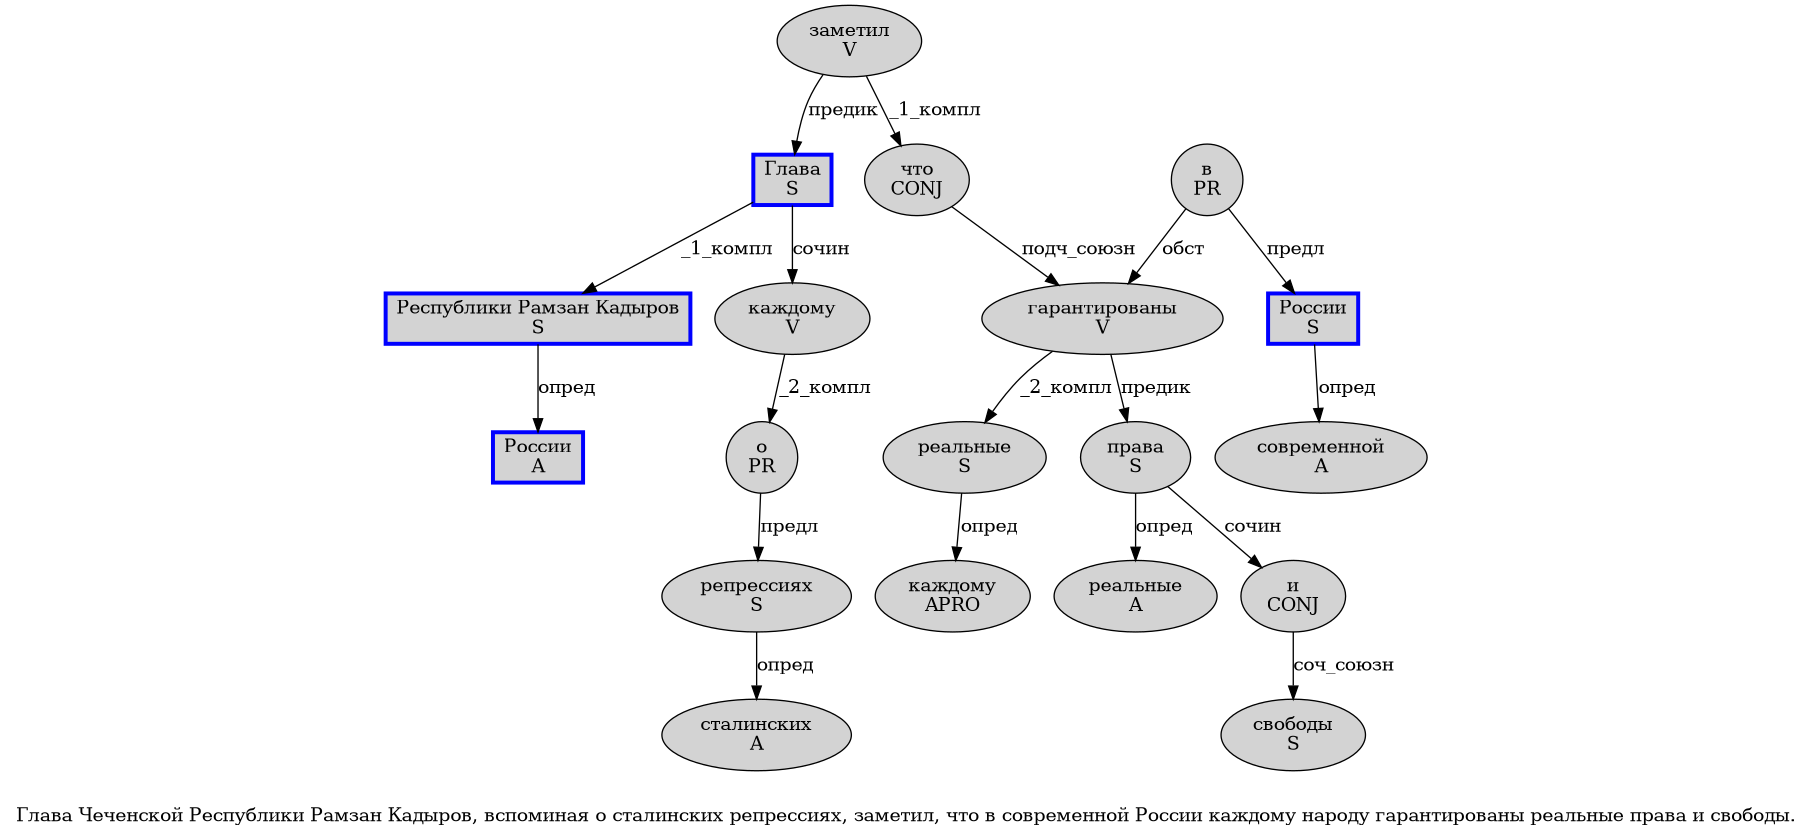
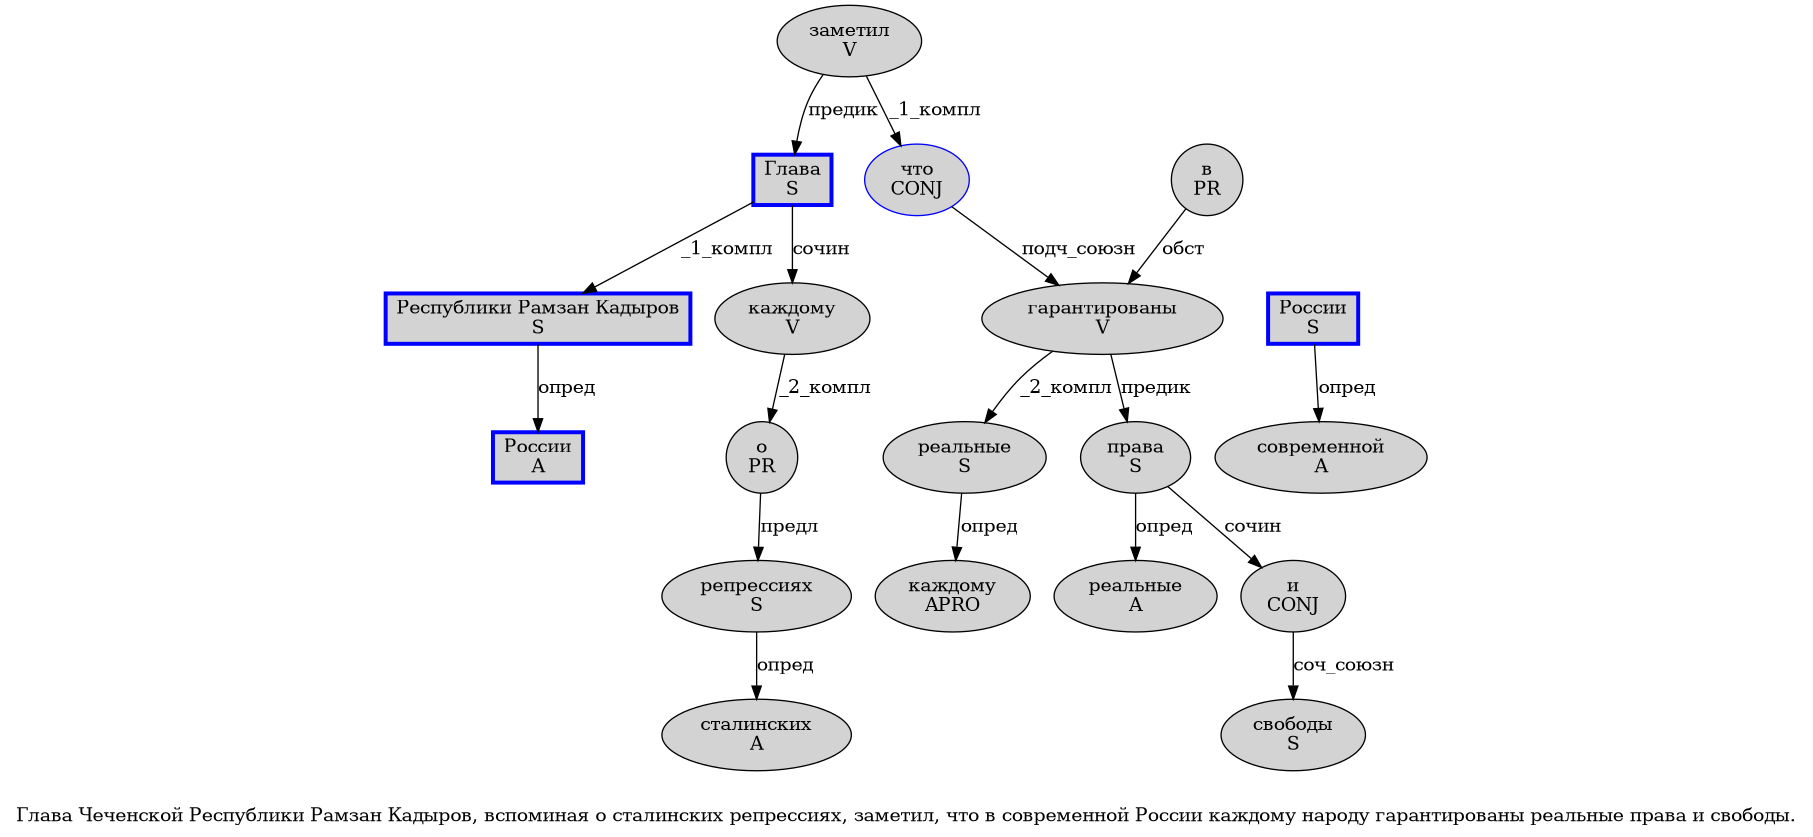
(917, 180) -> (917, 180)
(1257, 246) -> none
